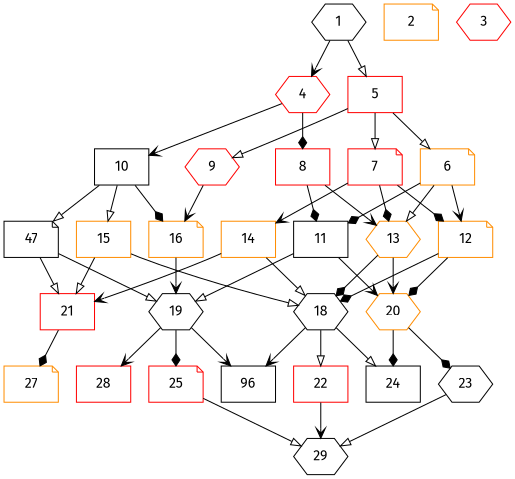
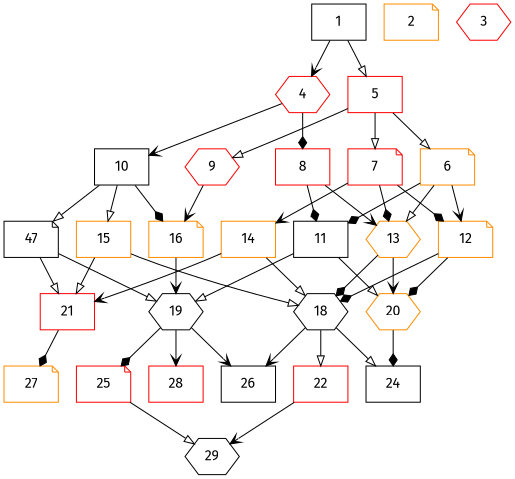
(339, 22) -> (339, 22)
(352, 271) -> (352, 271)
(248, 384) -> (248, 384)
(466, 384) -> none
